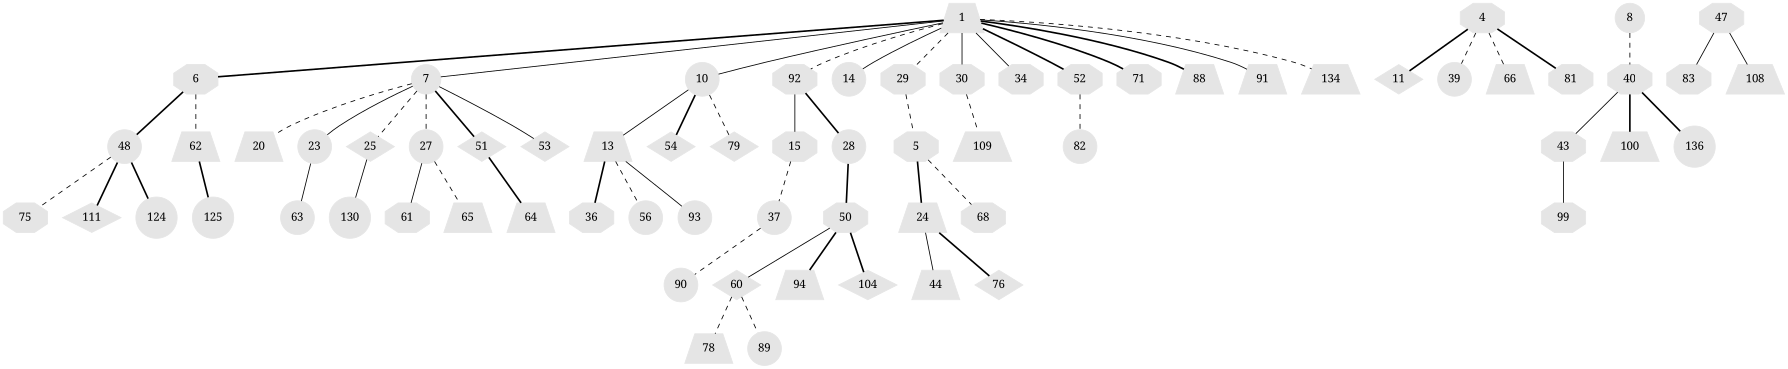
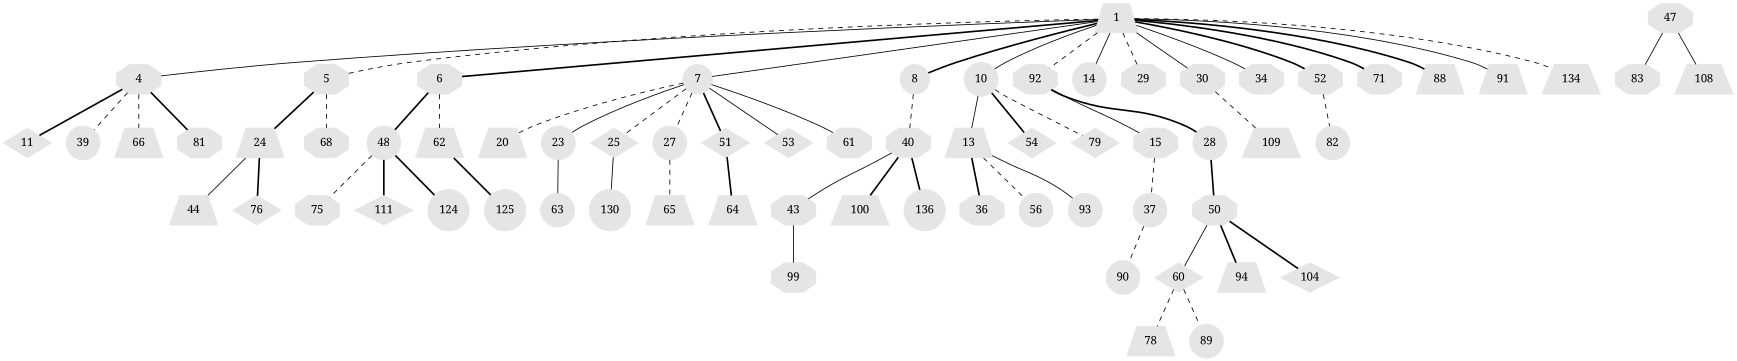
none -> (1012, 46)
none -> (465, 51)
(910, 113) -> (722, 34)
(416, 183) -> (773, 106)
